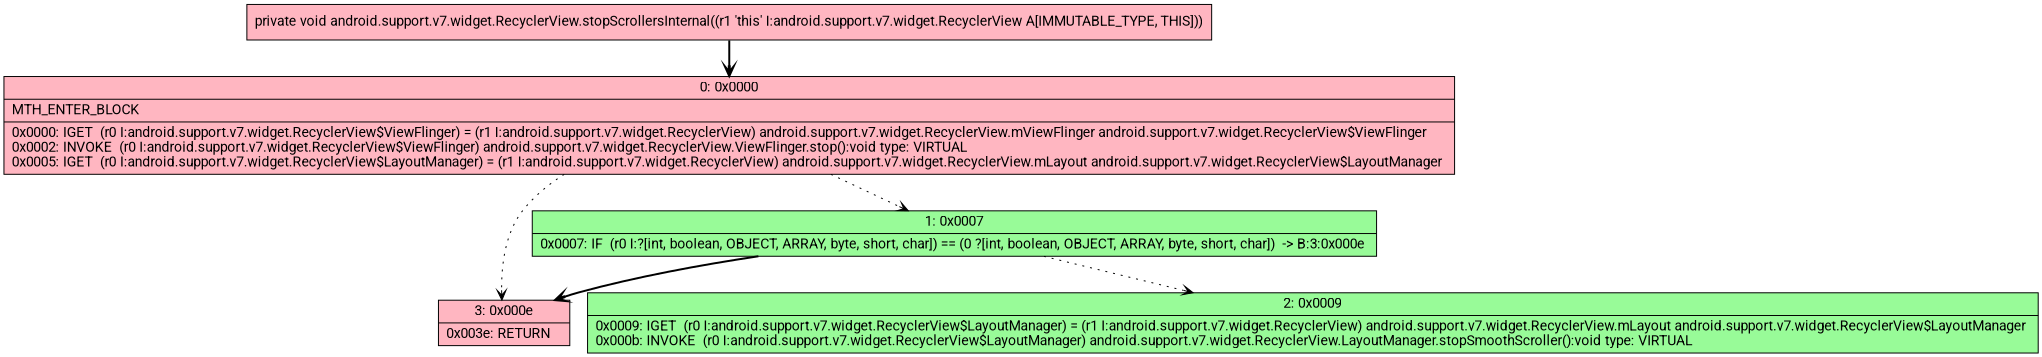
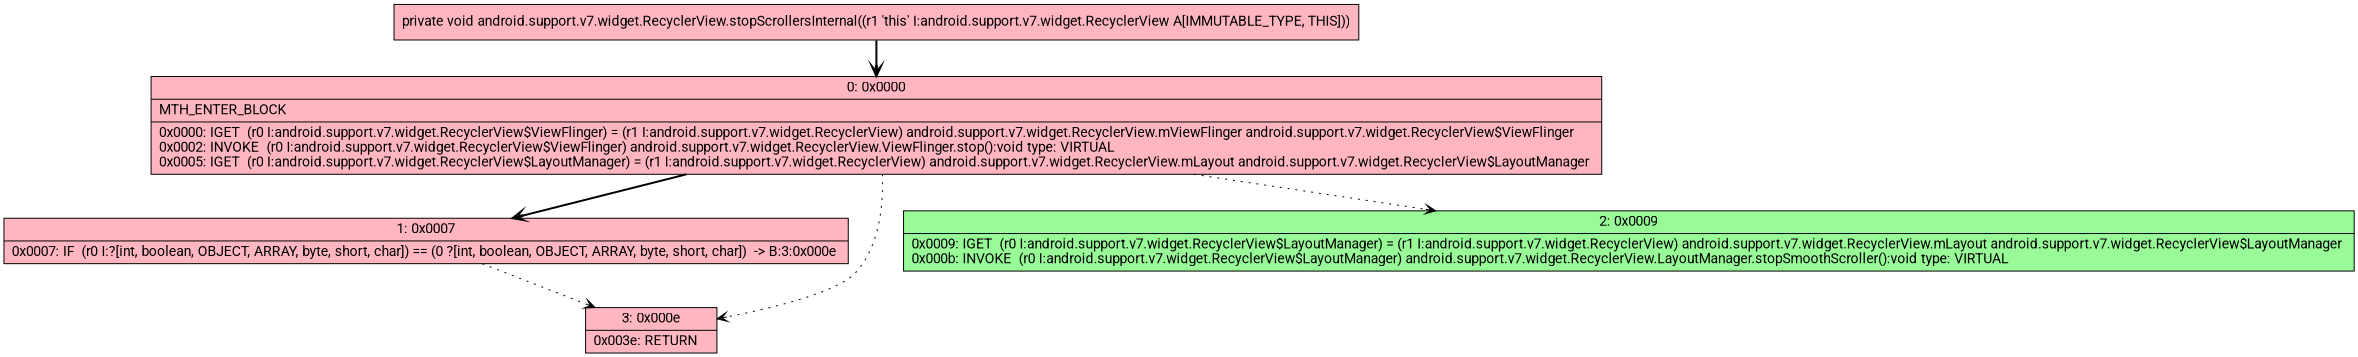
(865, 190) -> (604, 195)
(954, 234) -> (426, 241)
(661, 273) -> (534, 284)
(1114, 273) -> (1310, 192)
